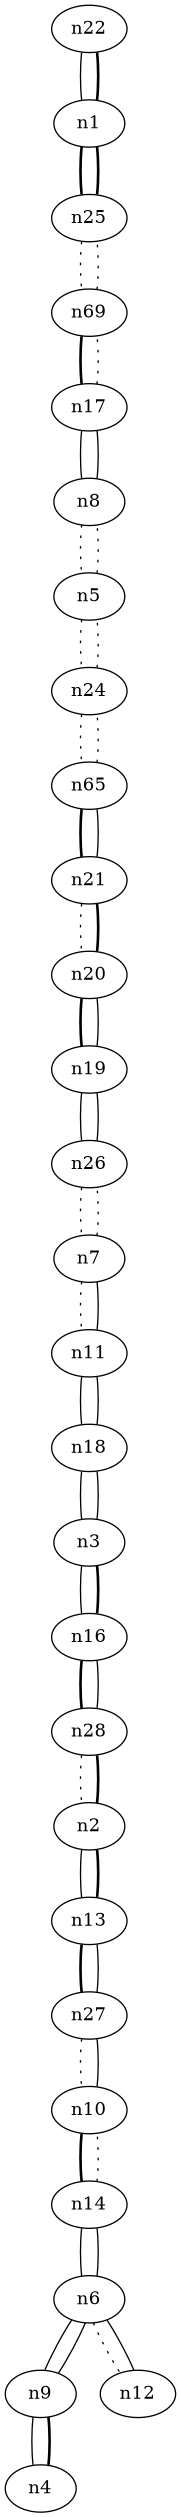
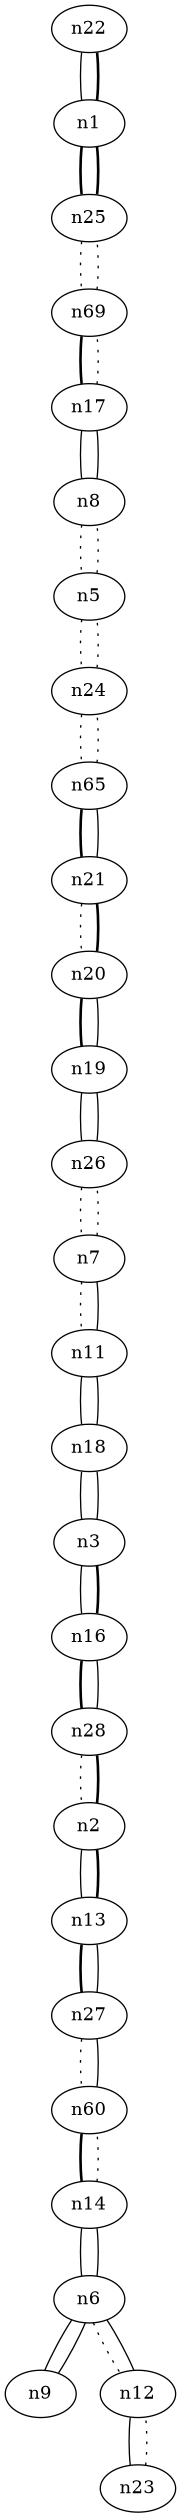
(89, 2110) -> (89, 2110)
(41, 2489) -> none
none -> (138, 2489)
